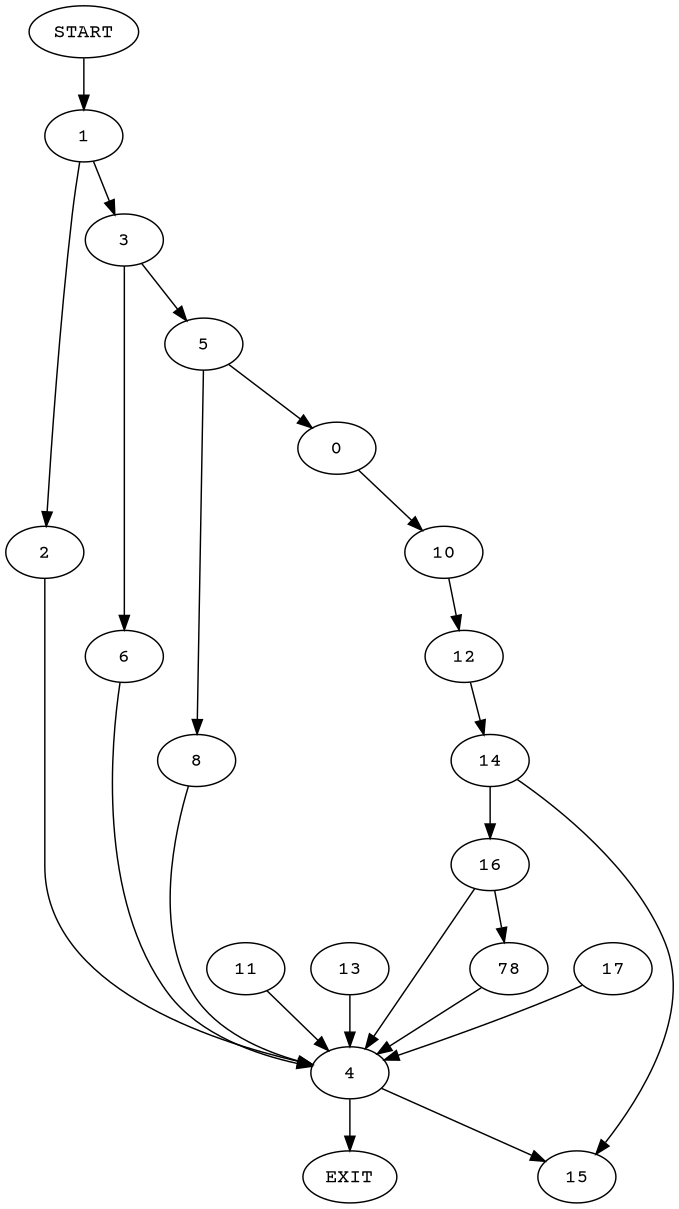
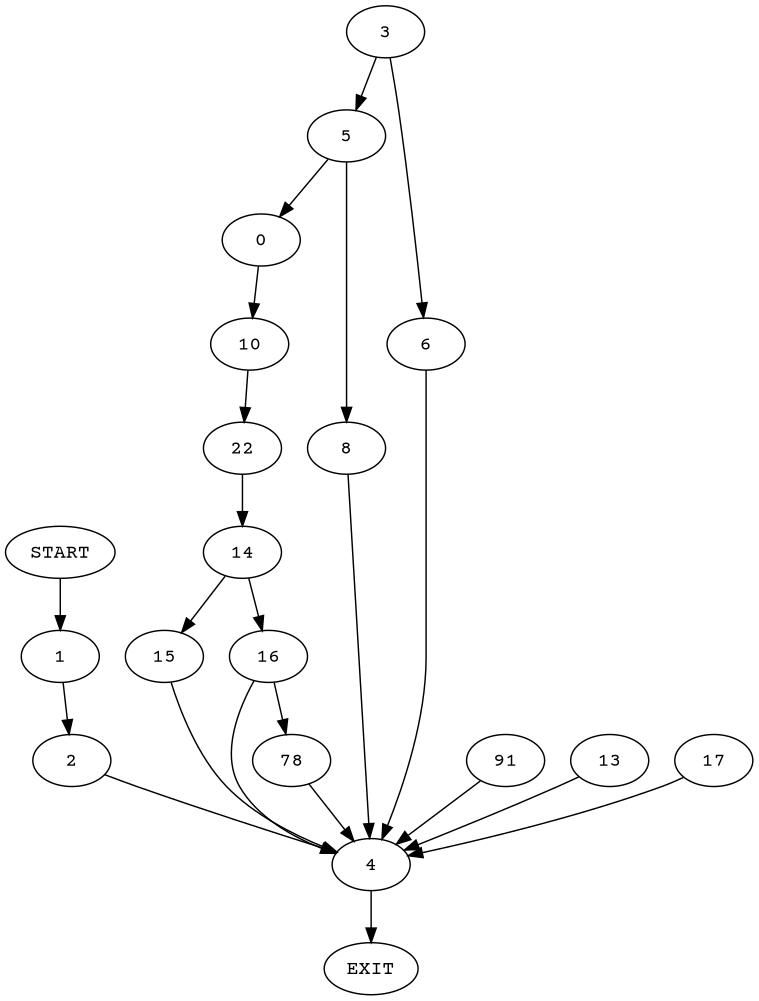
(101, 181) -> none
(464, 656) -> (242, 448)
(246, 969) -> (506, 761)
(457, 1122) -> (225, 785)
